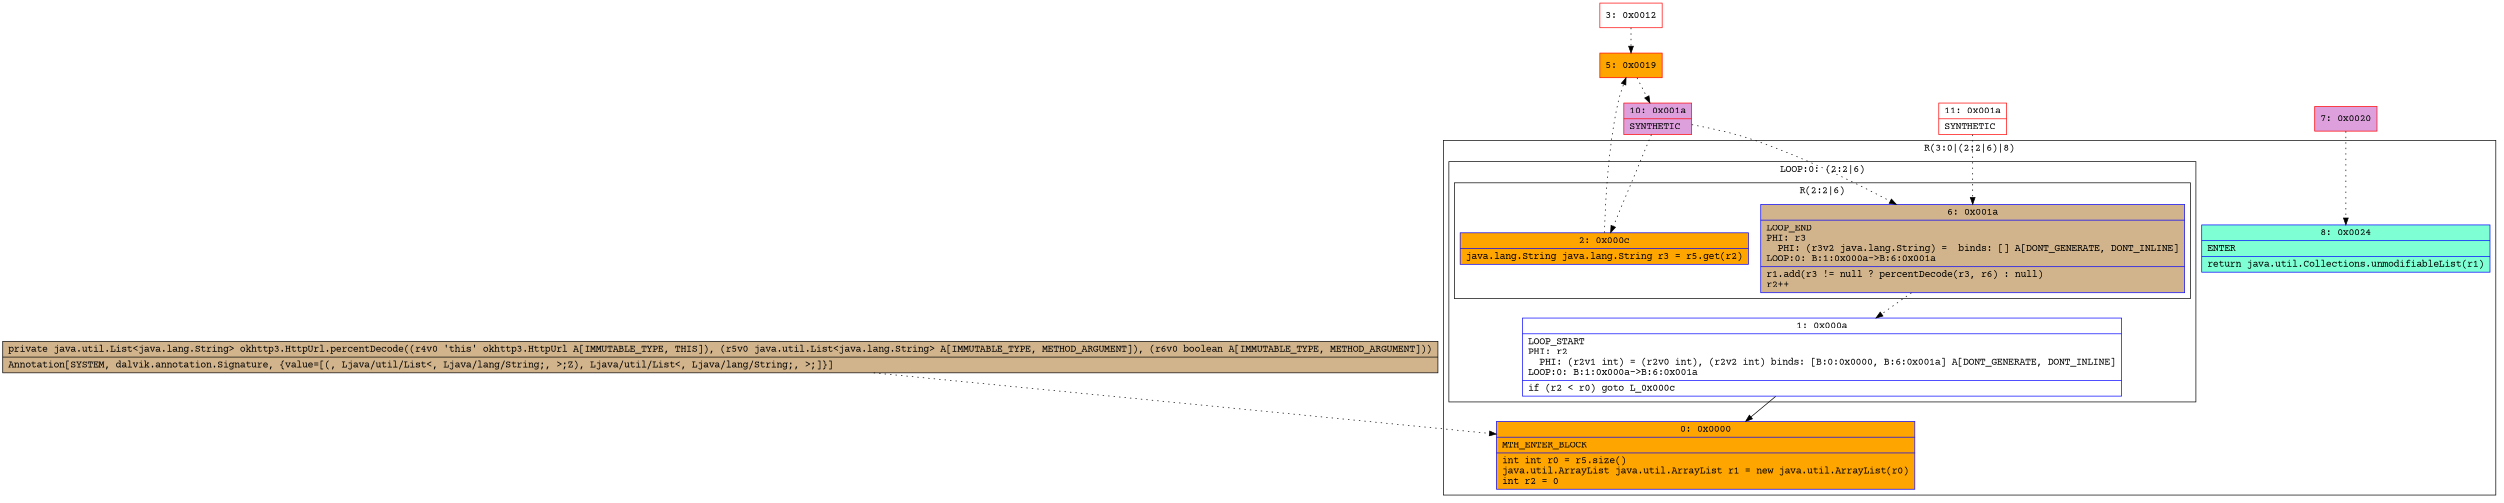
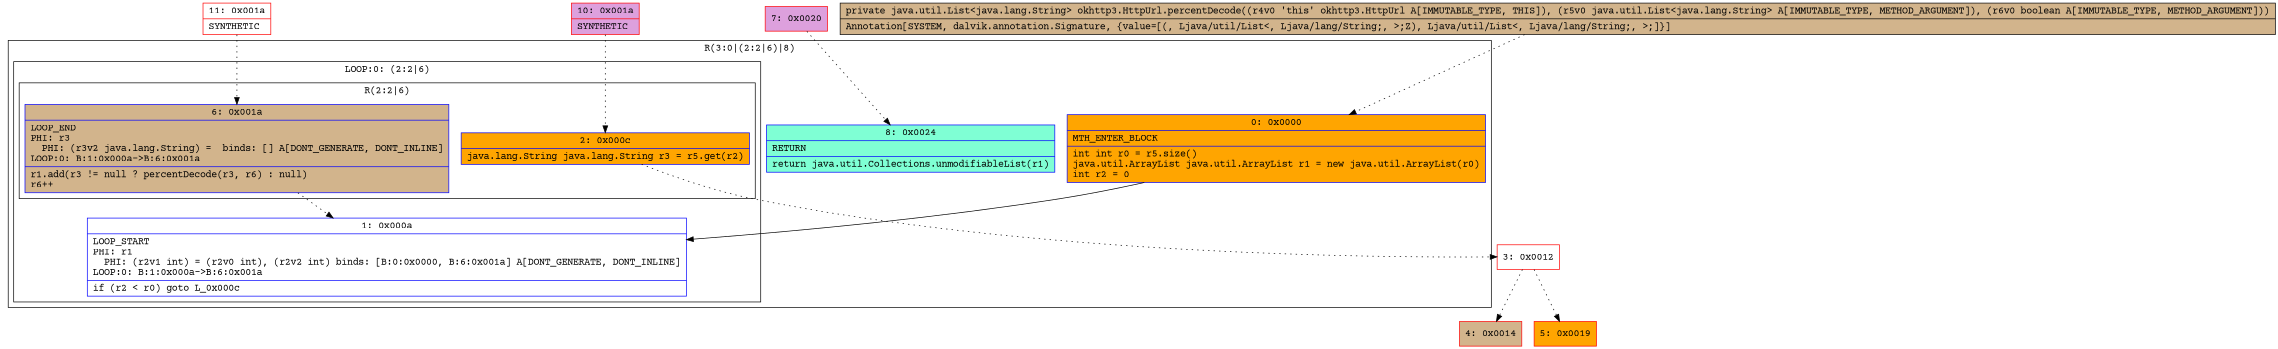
(1642, 87) -> none
(1610, 154) -> (1062, 240)
(1794, 155) -> none
(2222, 248) -> (789, 148)
(1778, 285) -> (42, 185)
none -> (1491, 334)
(1551, 352) -> (116, 252)
(1763, 407) -> (920, 218)
